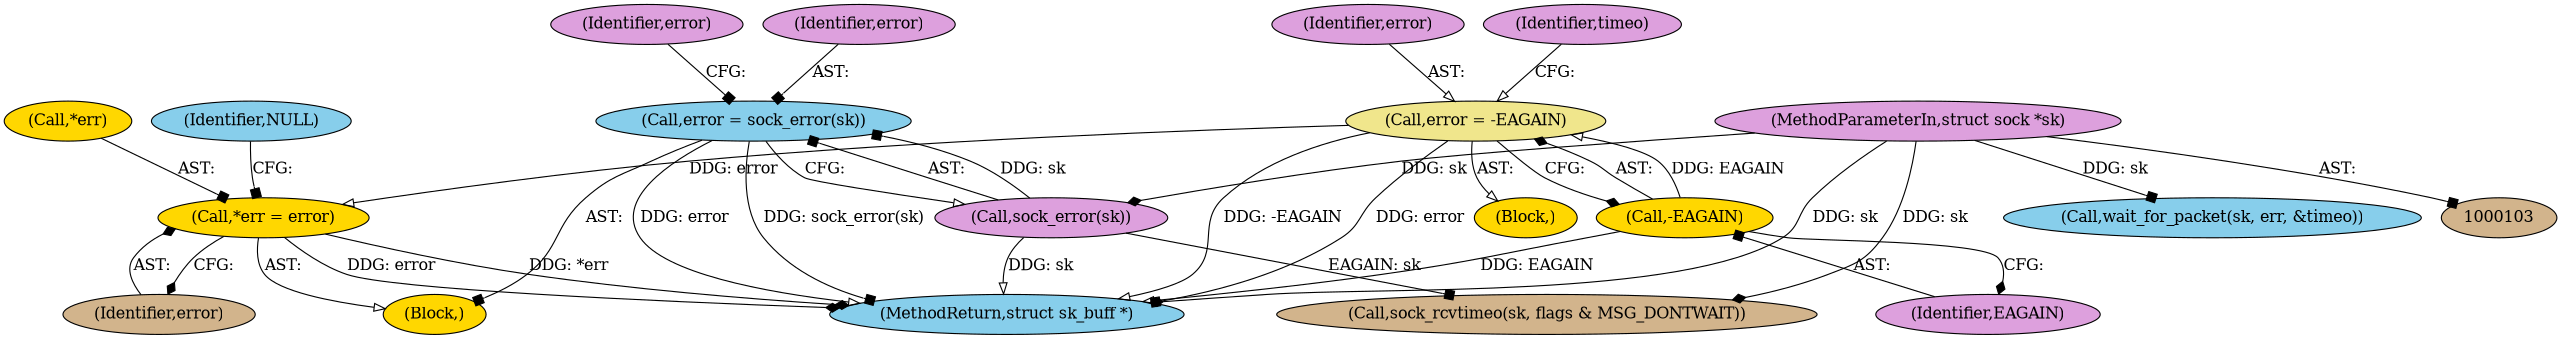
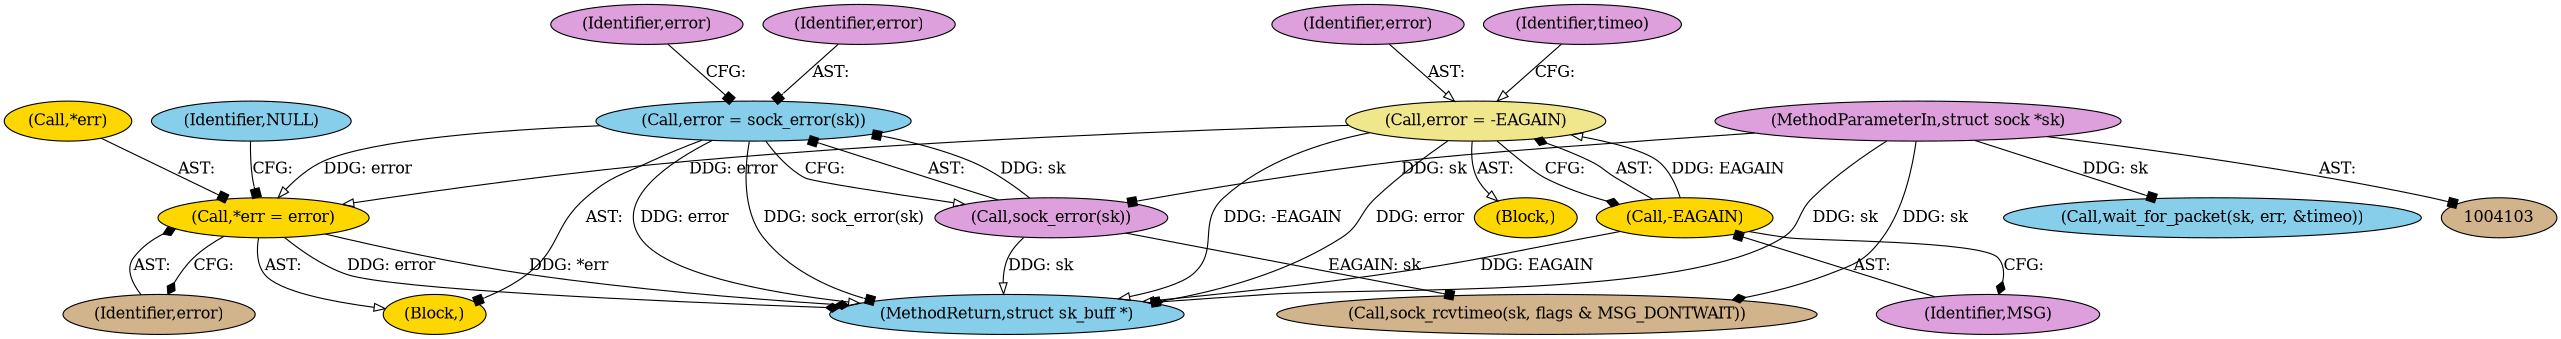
none -> (437, 138)
(1446, 157) -> (1446, 157)
(2499, 218) -> (2499, 218)
(1988, 314) -> (1988, 314)
